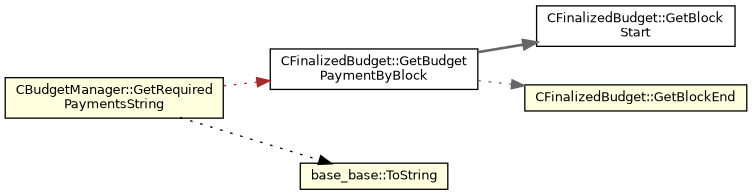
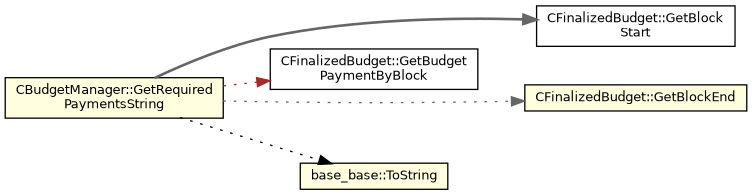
(501, 48) -> (335, 26)
(495, 82) -> (367, 103)
